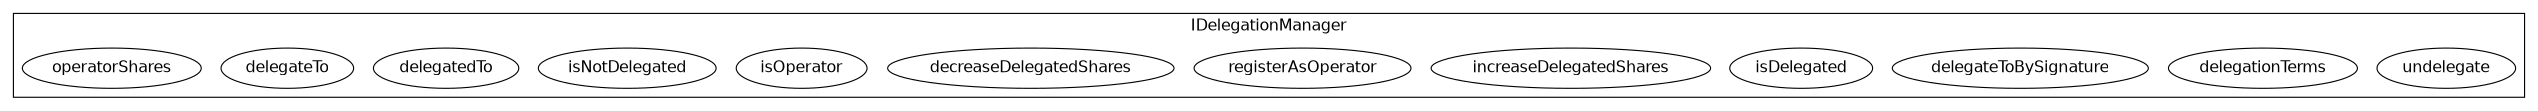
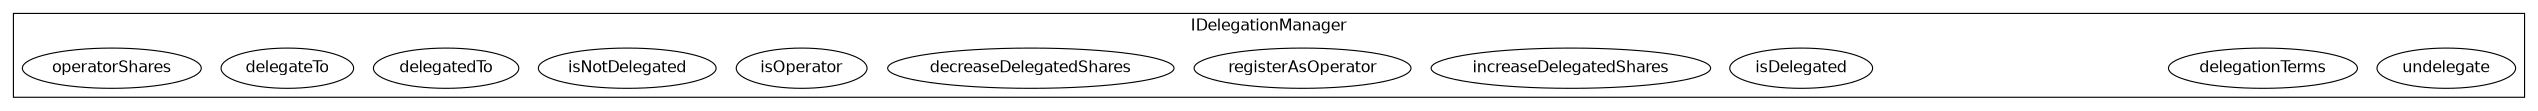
(2020, 68) -> none
